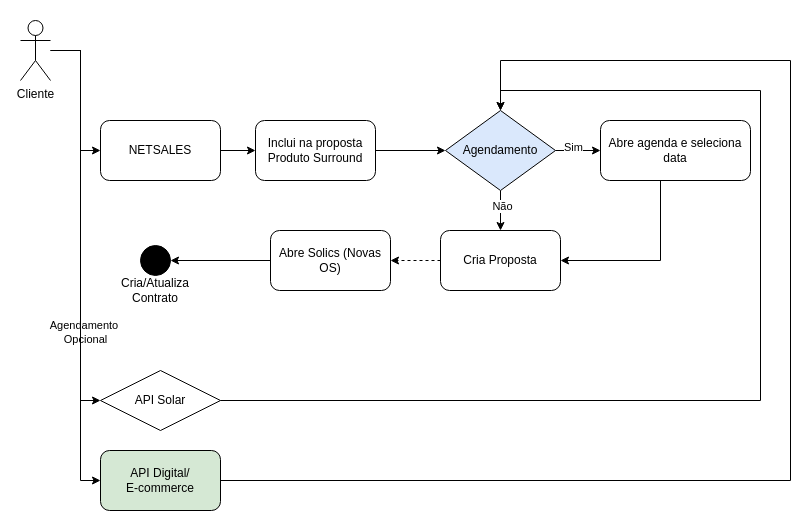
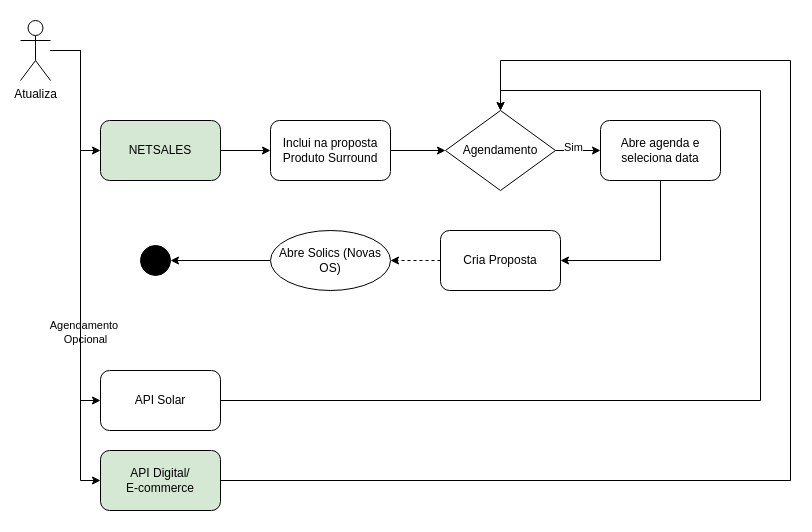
(36, 95) -> (36, 95)
(161, 151) -> (161, 151)
(316, 151) -> (331, 151)
(501, 151) -> (501, 151)
(676, 151) -> (661, 151)
(501, 207) -> none
(331, 261) -> (331, 261)
(156, 291) -> none
(161, 401) -> (161, 401)
